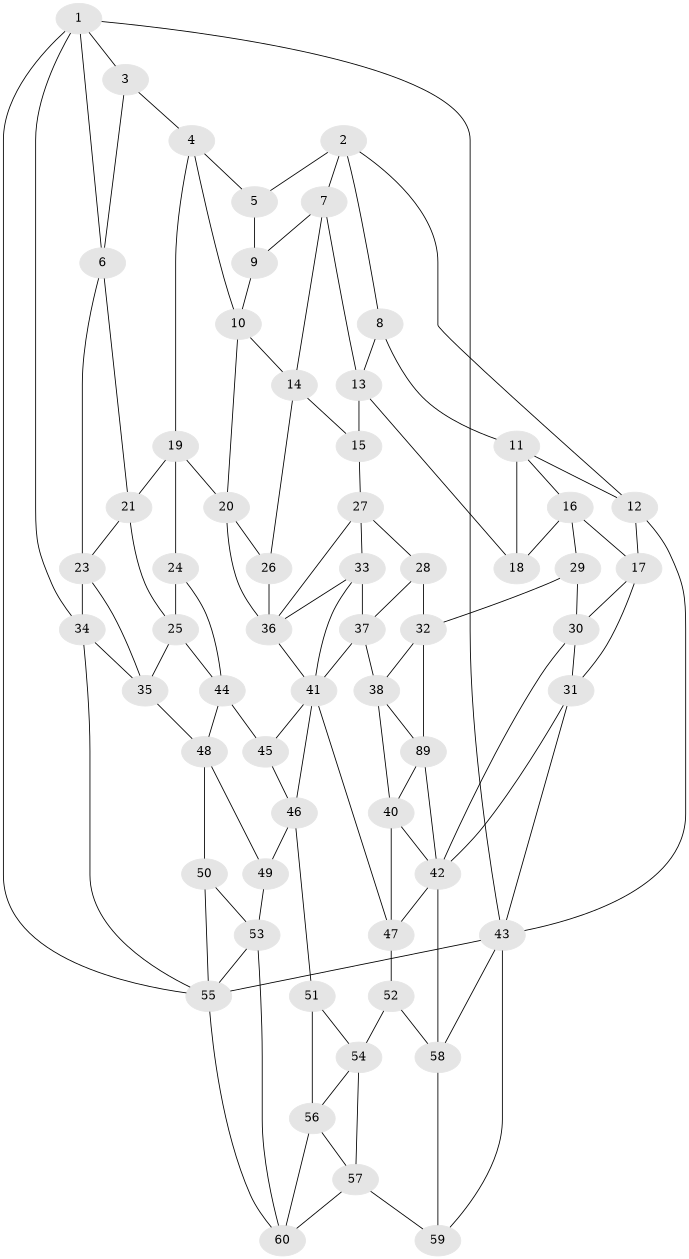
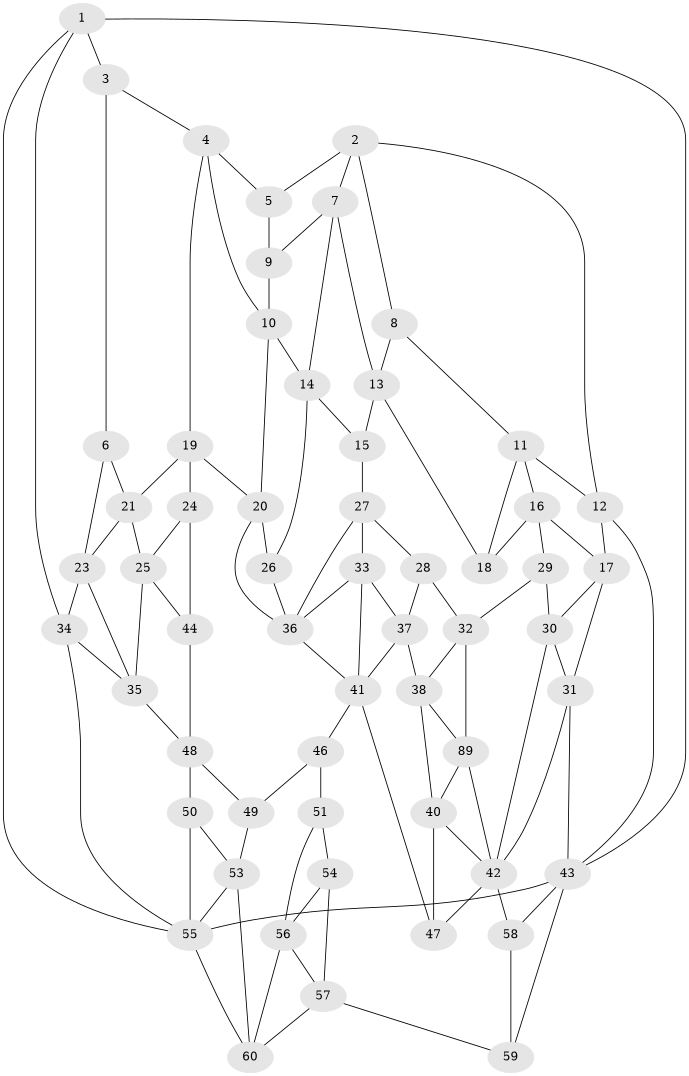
(91, 141) -> none
(266, 752) -> none
(391, 996) -> none
